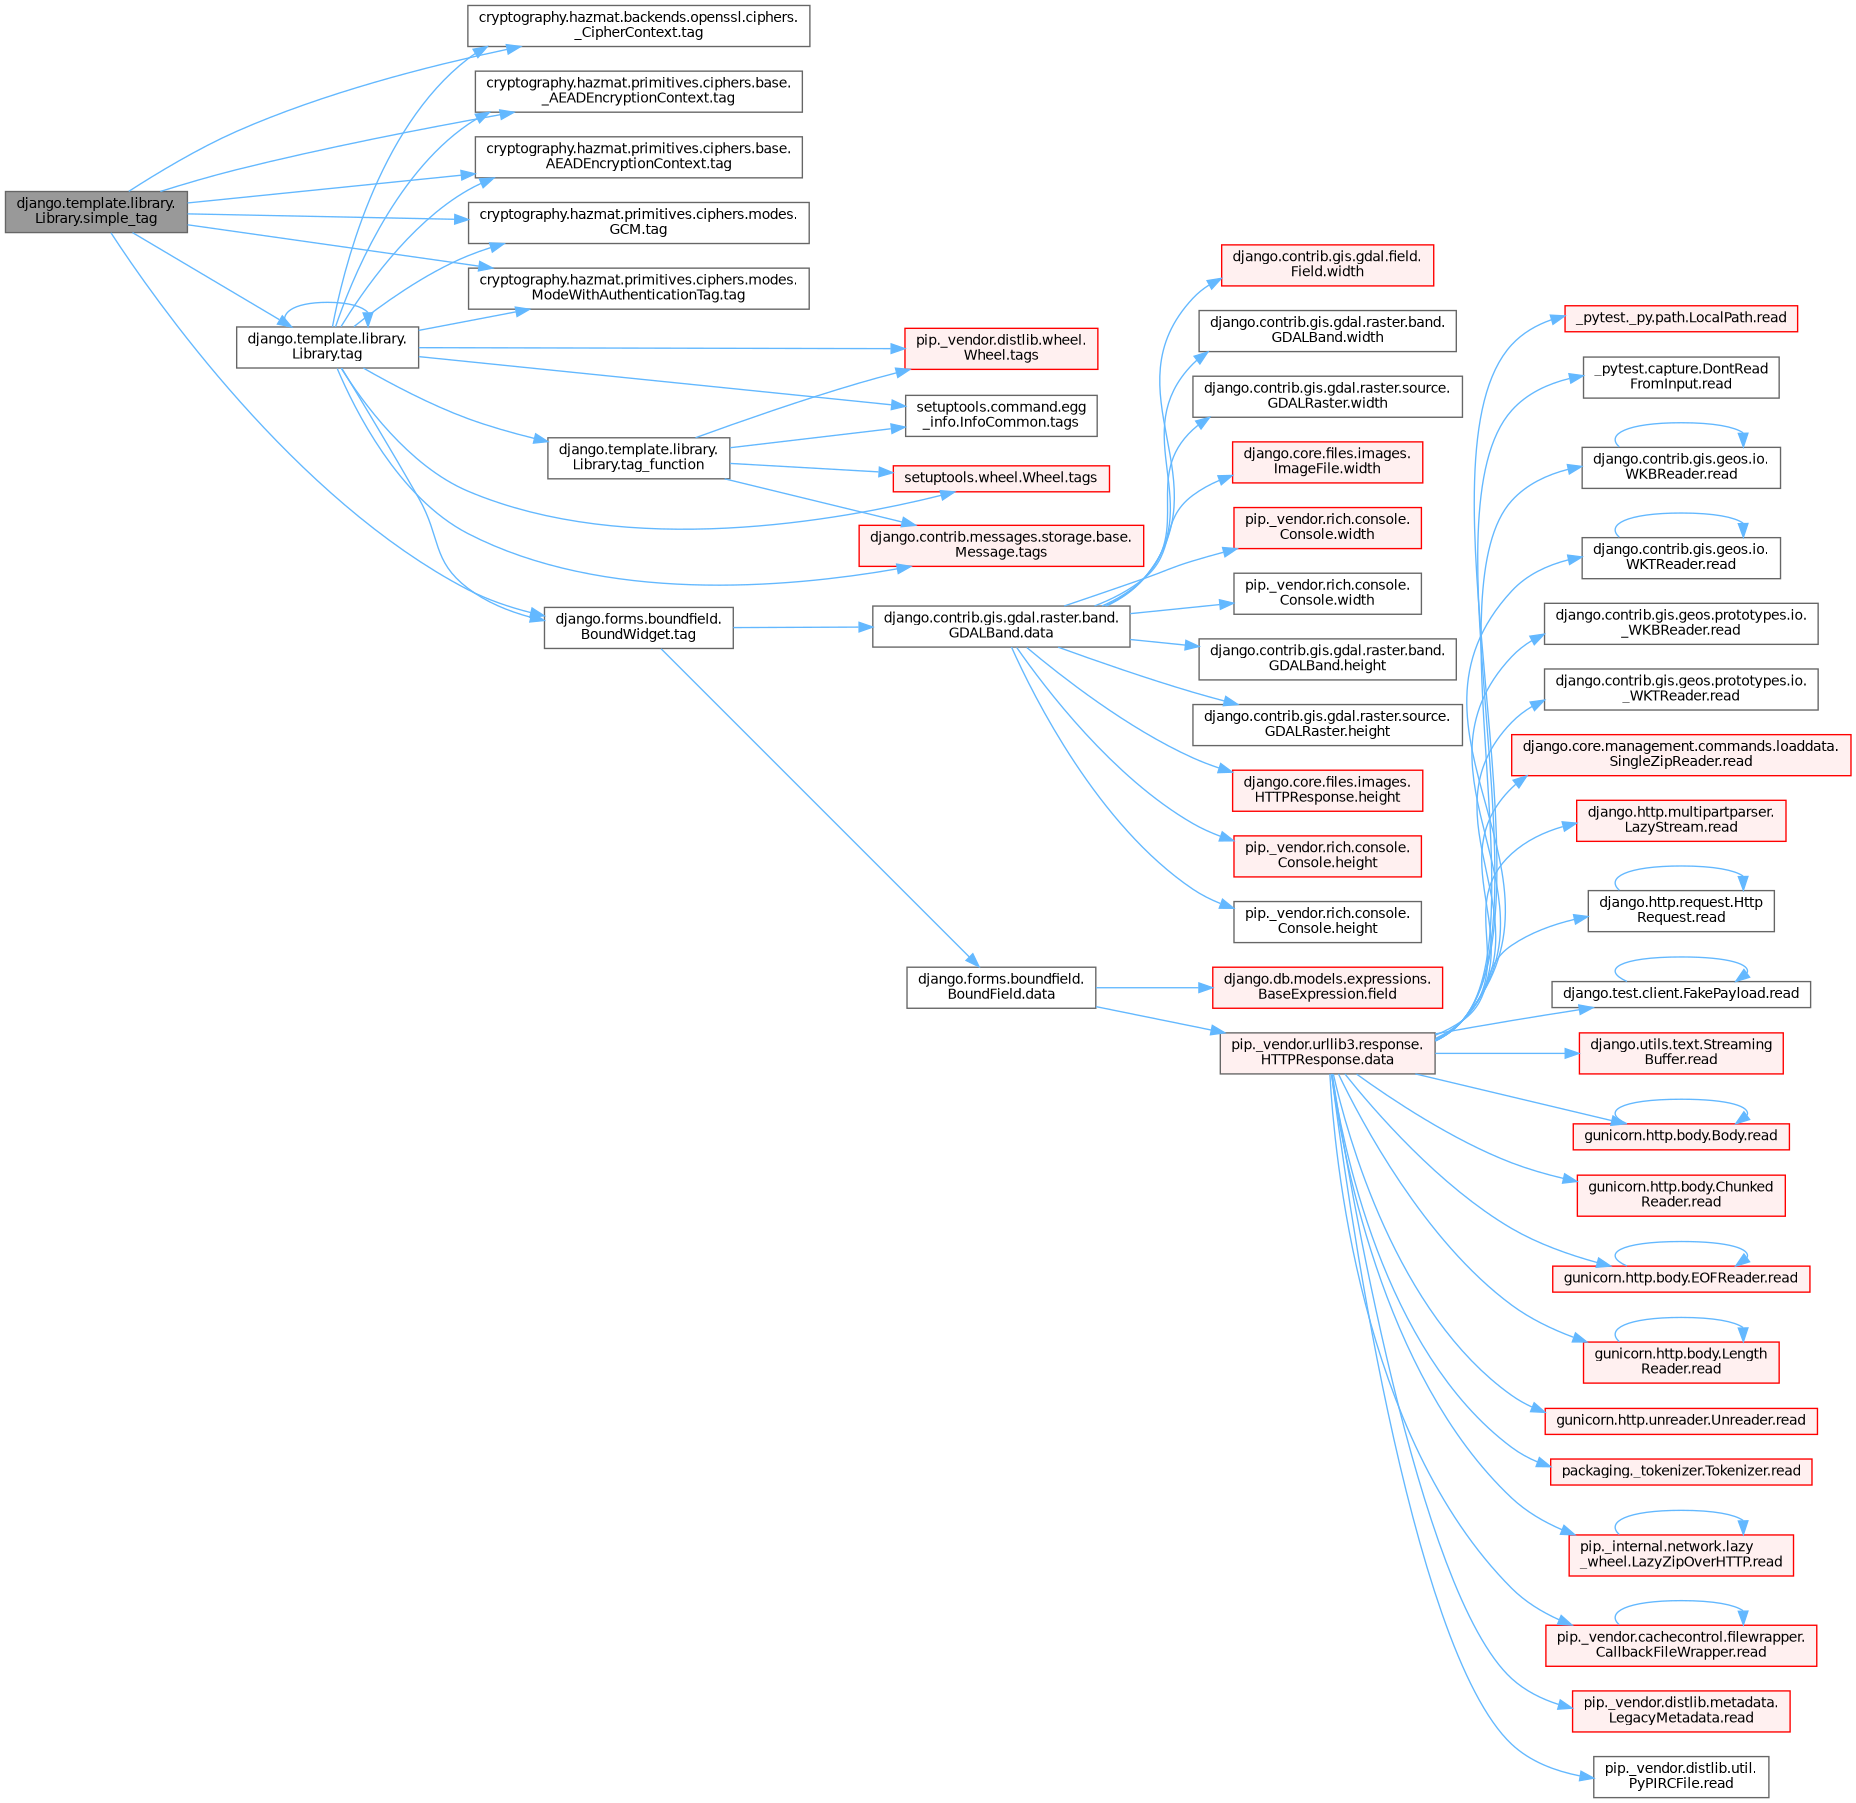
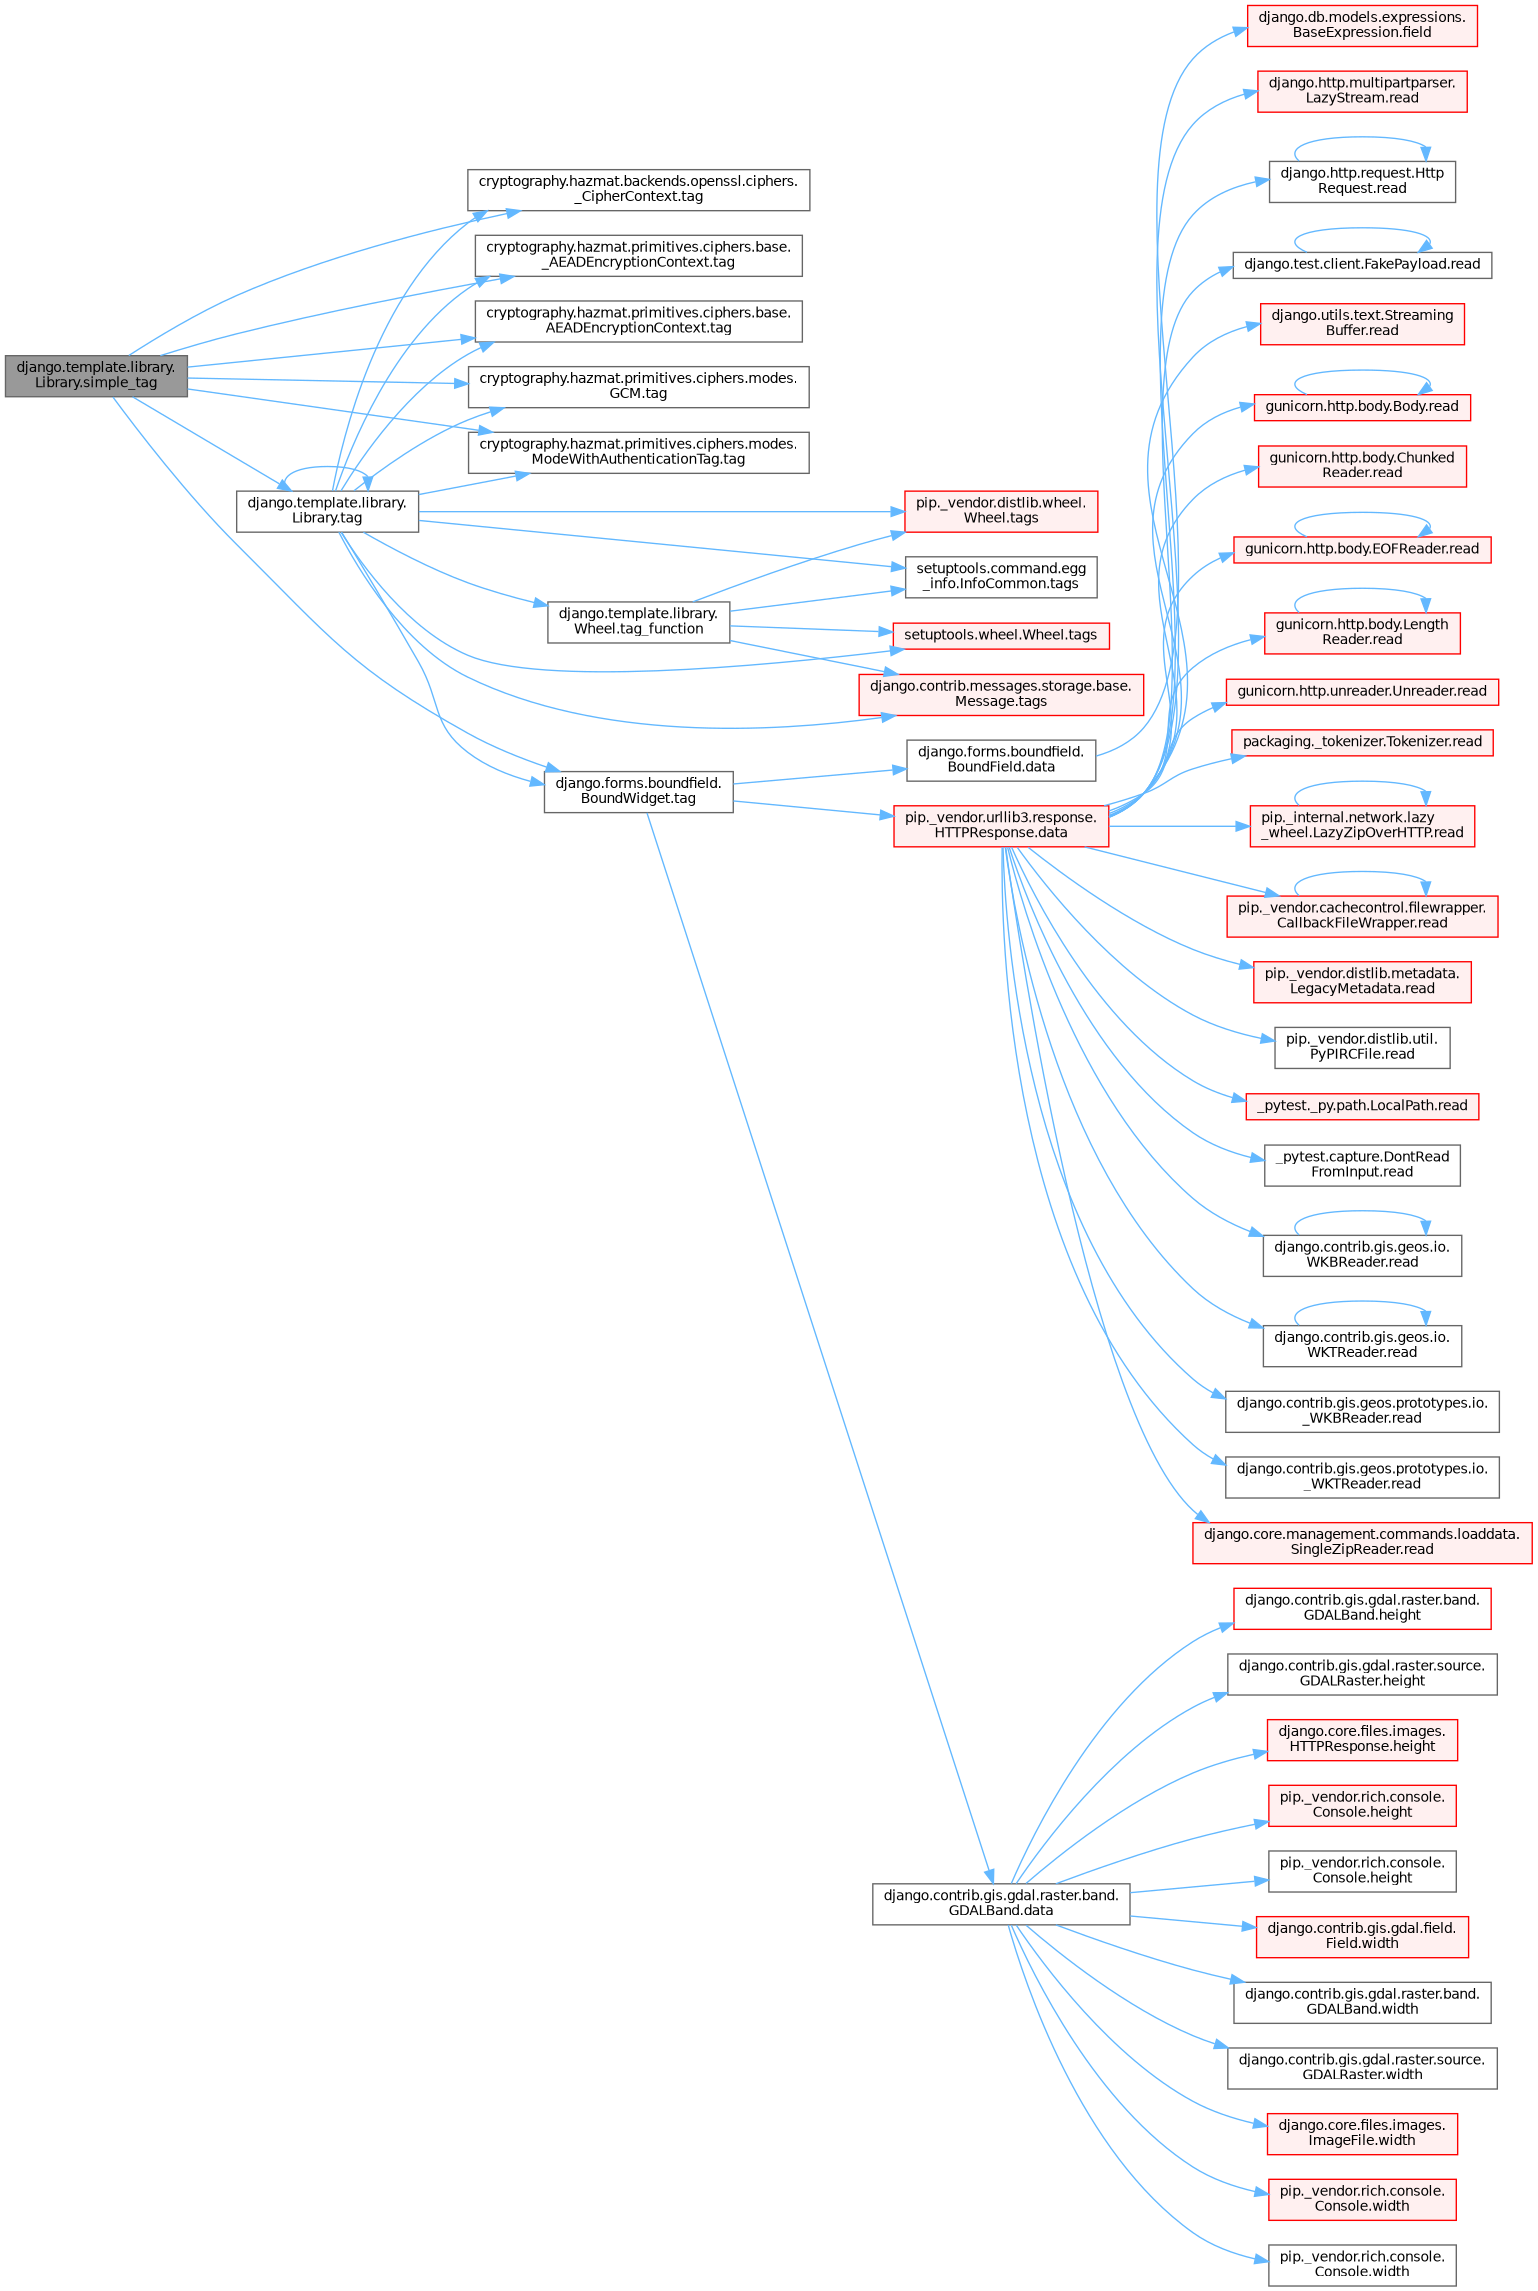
(639, 458) -> (639, 622)
(1328, 659) -> (1363, 1609)
(1153, 1018) -> (807, 808)
(1328, 1053) -> (1001, 826)
